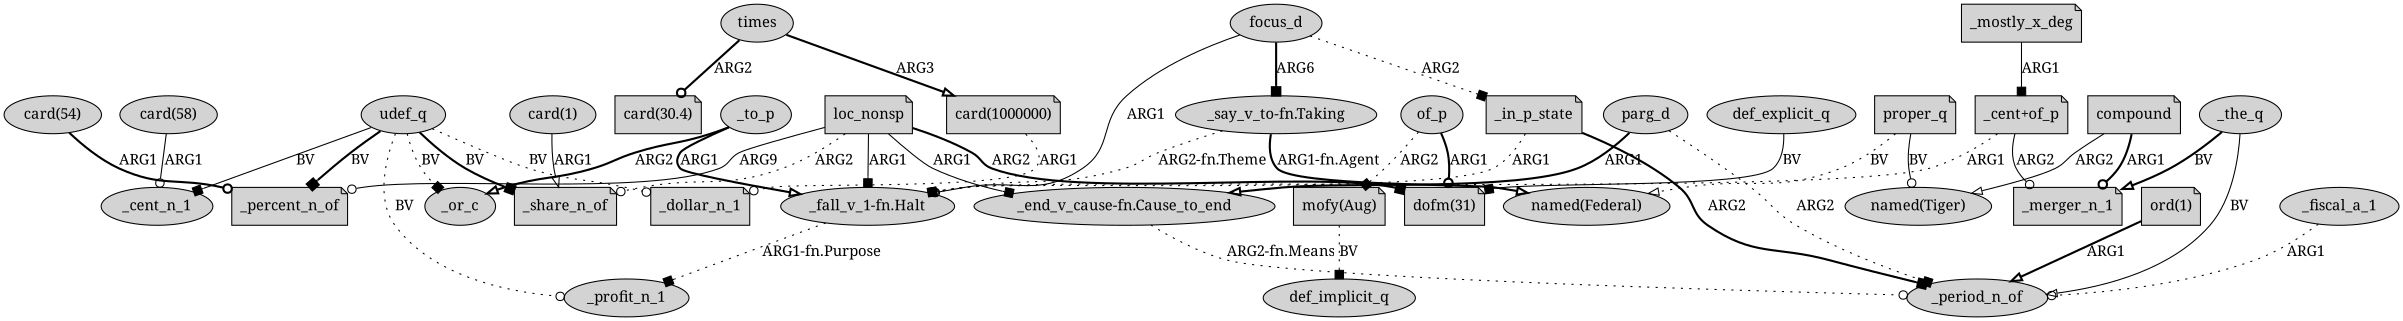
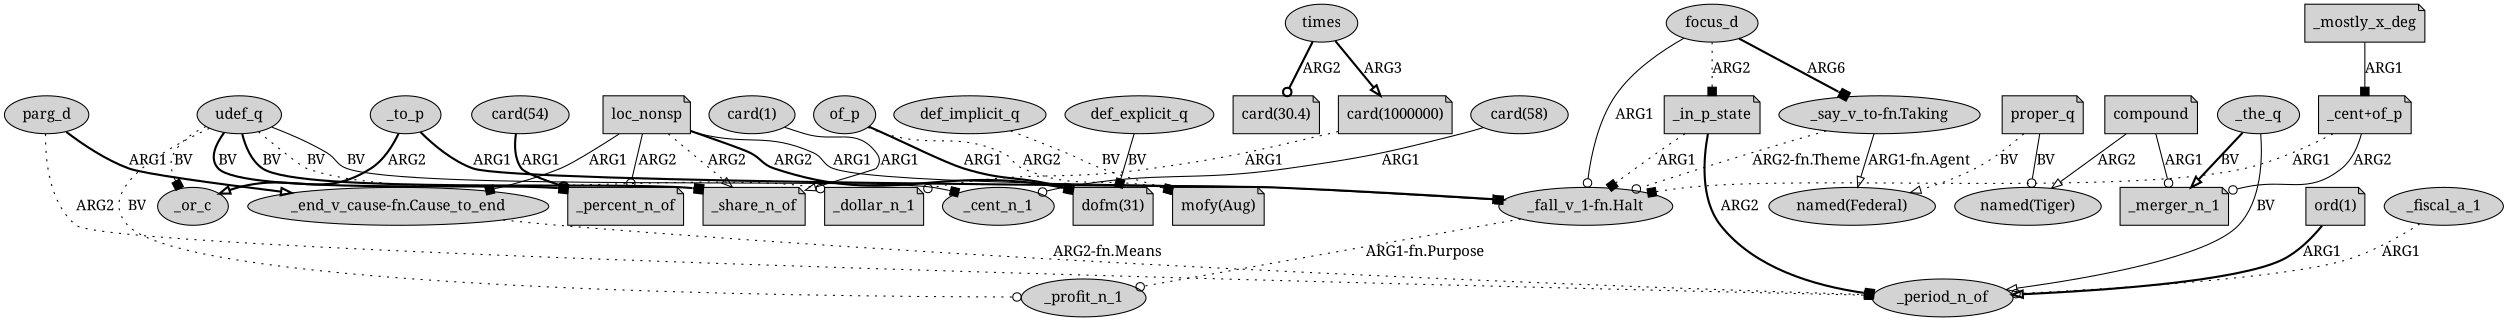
(2123, 160) -> (2162, 156)
(759, 161) -> (658, 161)
(751, 177) -> (696, 157)
(1378, 183) -> (1867, 155)
(1339, 247) -> (1085, 162)
(750, 251) -> (1333, 253)
